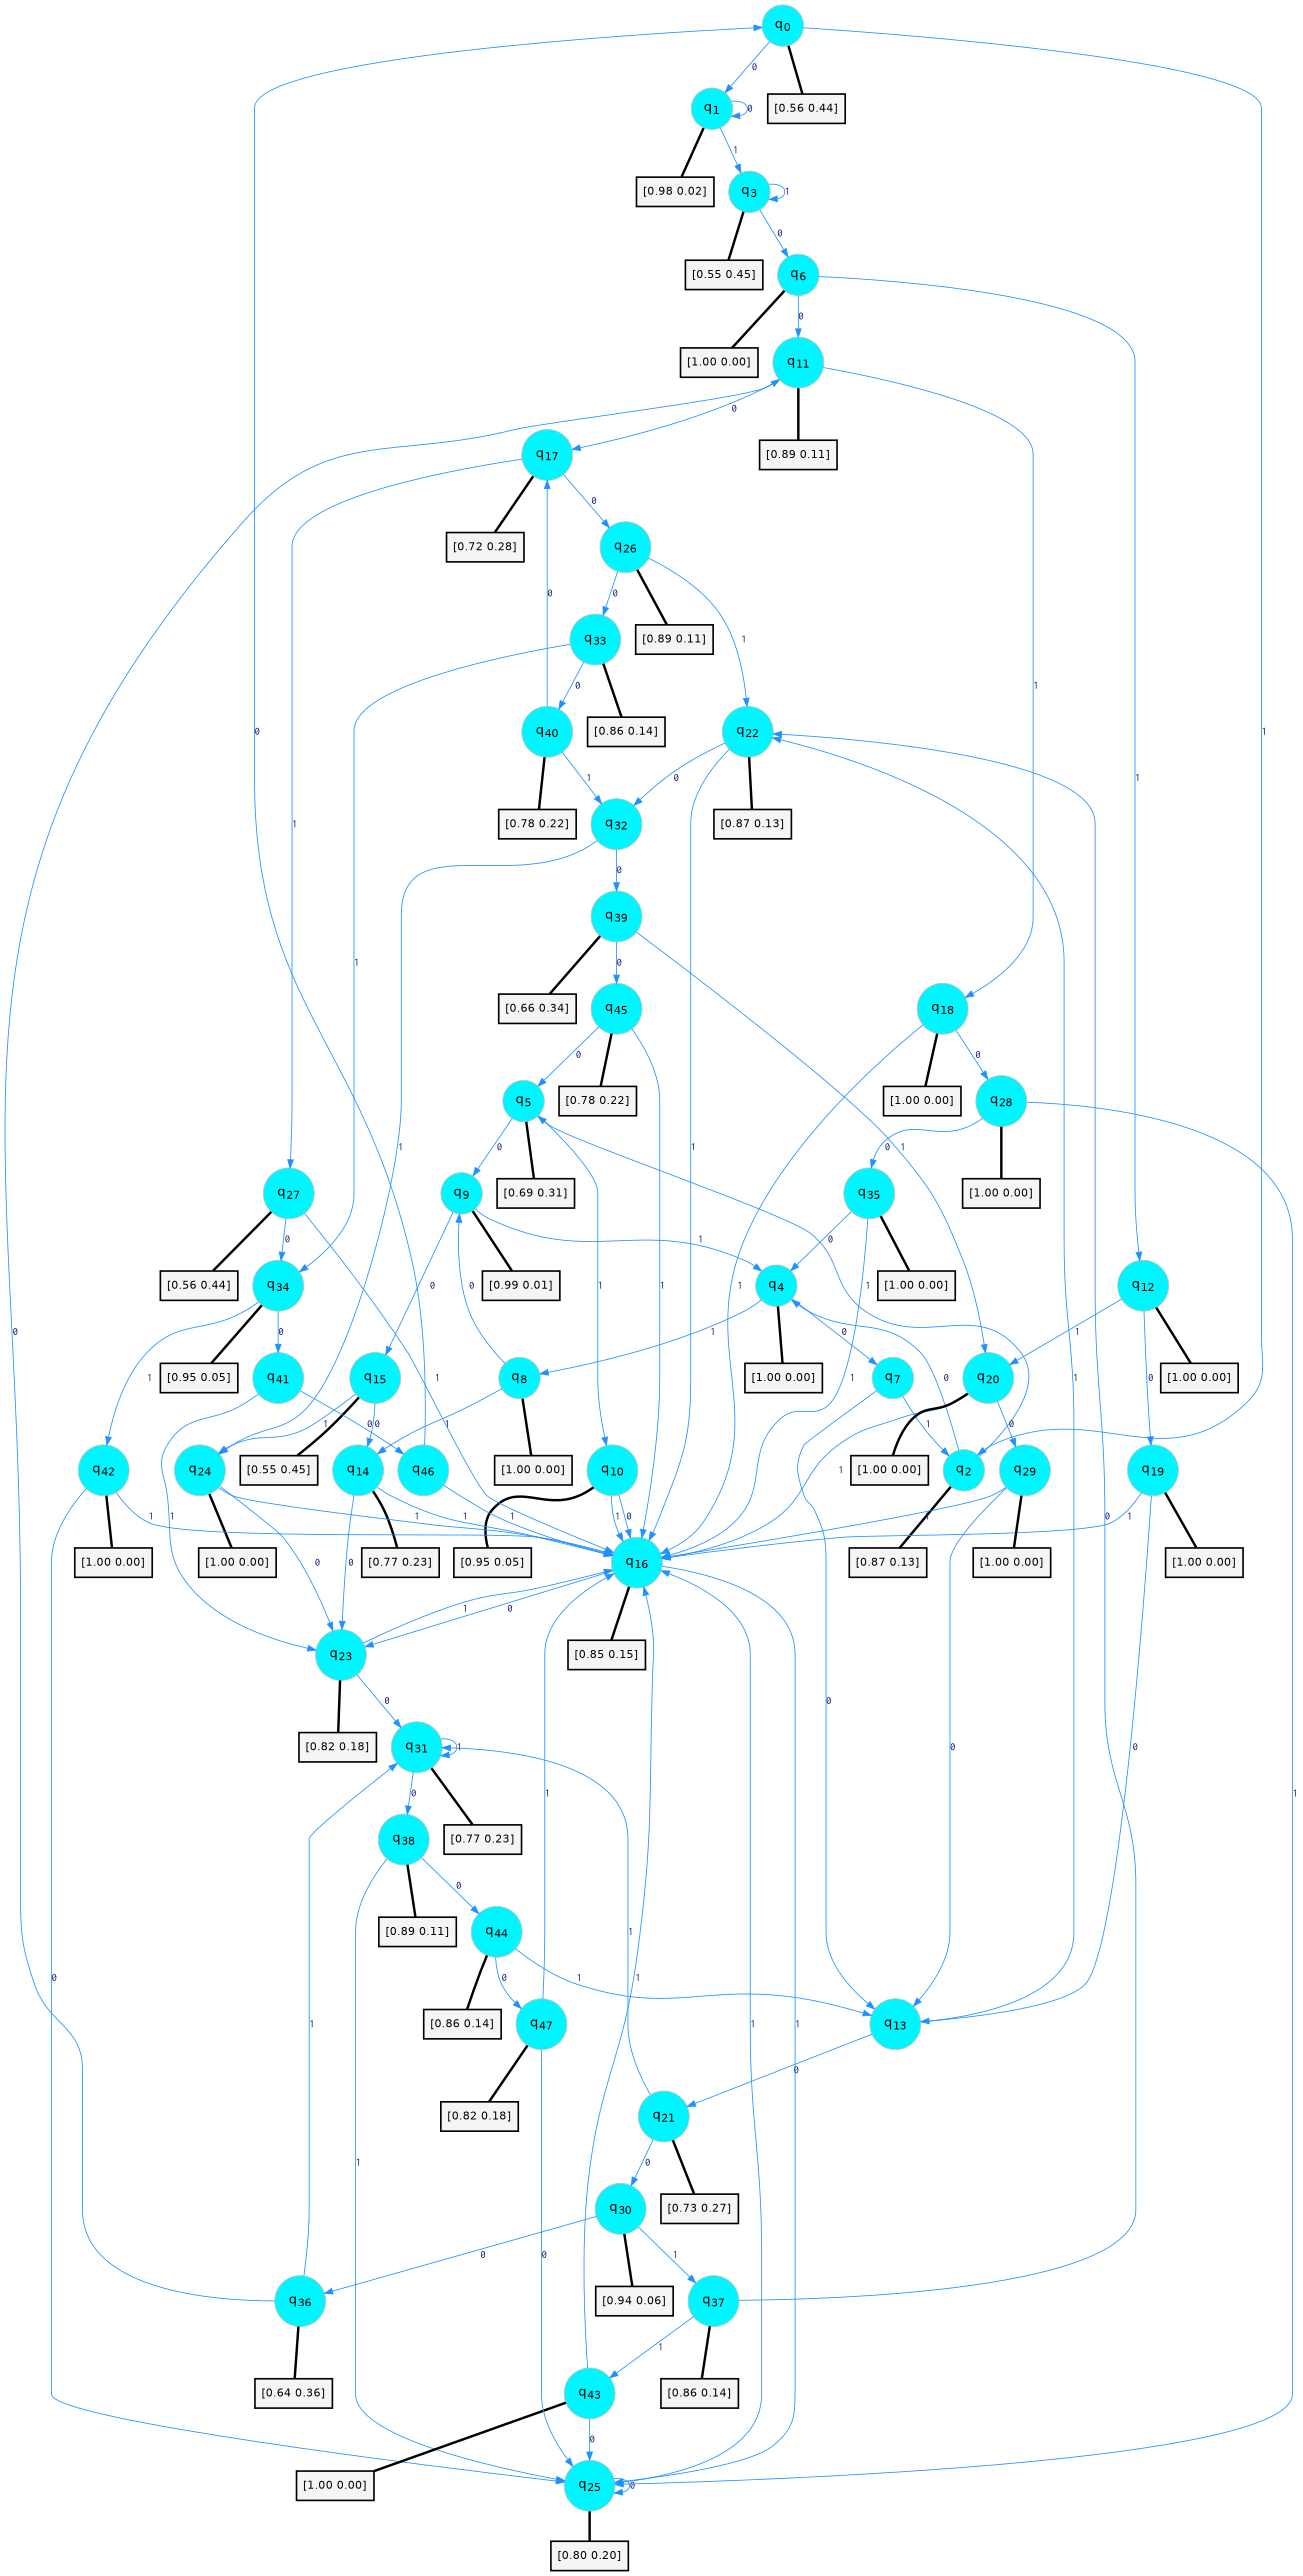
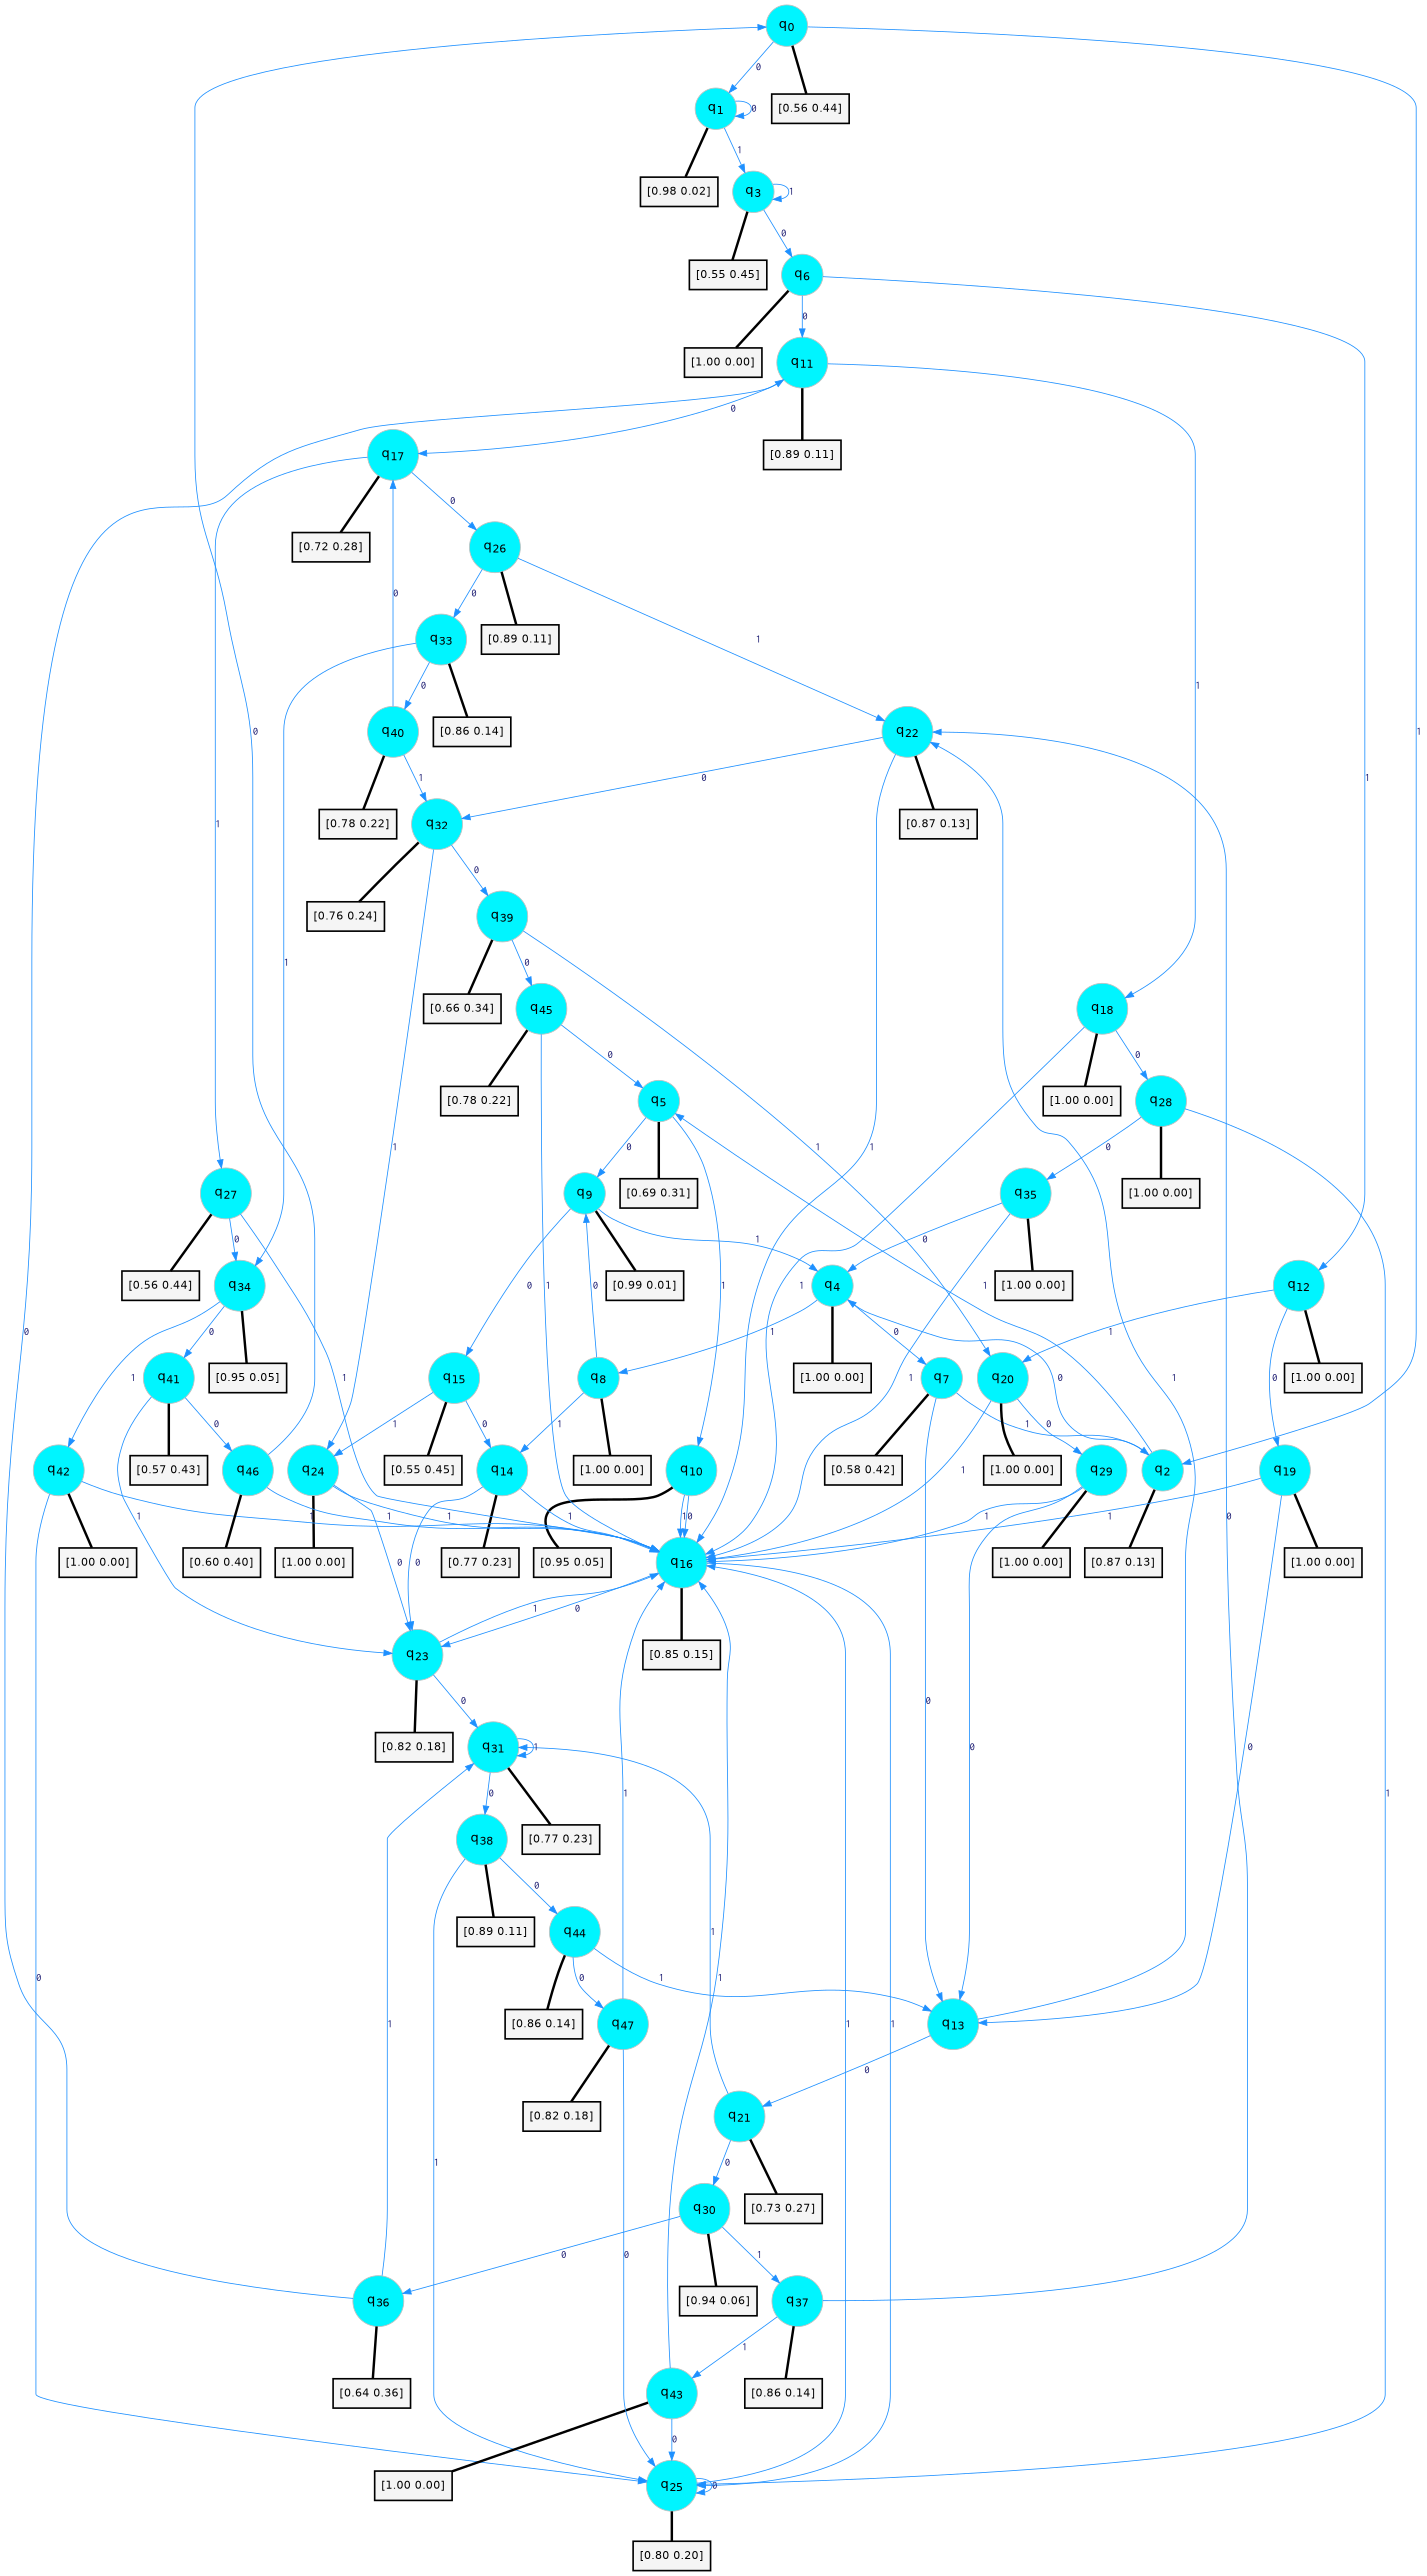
none -> (346, 917)
none -> (169, 1470)
none -> (863, 1470)
none -> (222, 1563)
